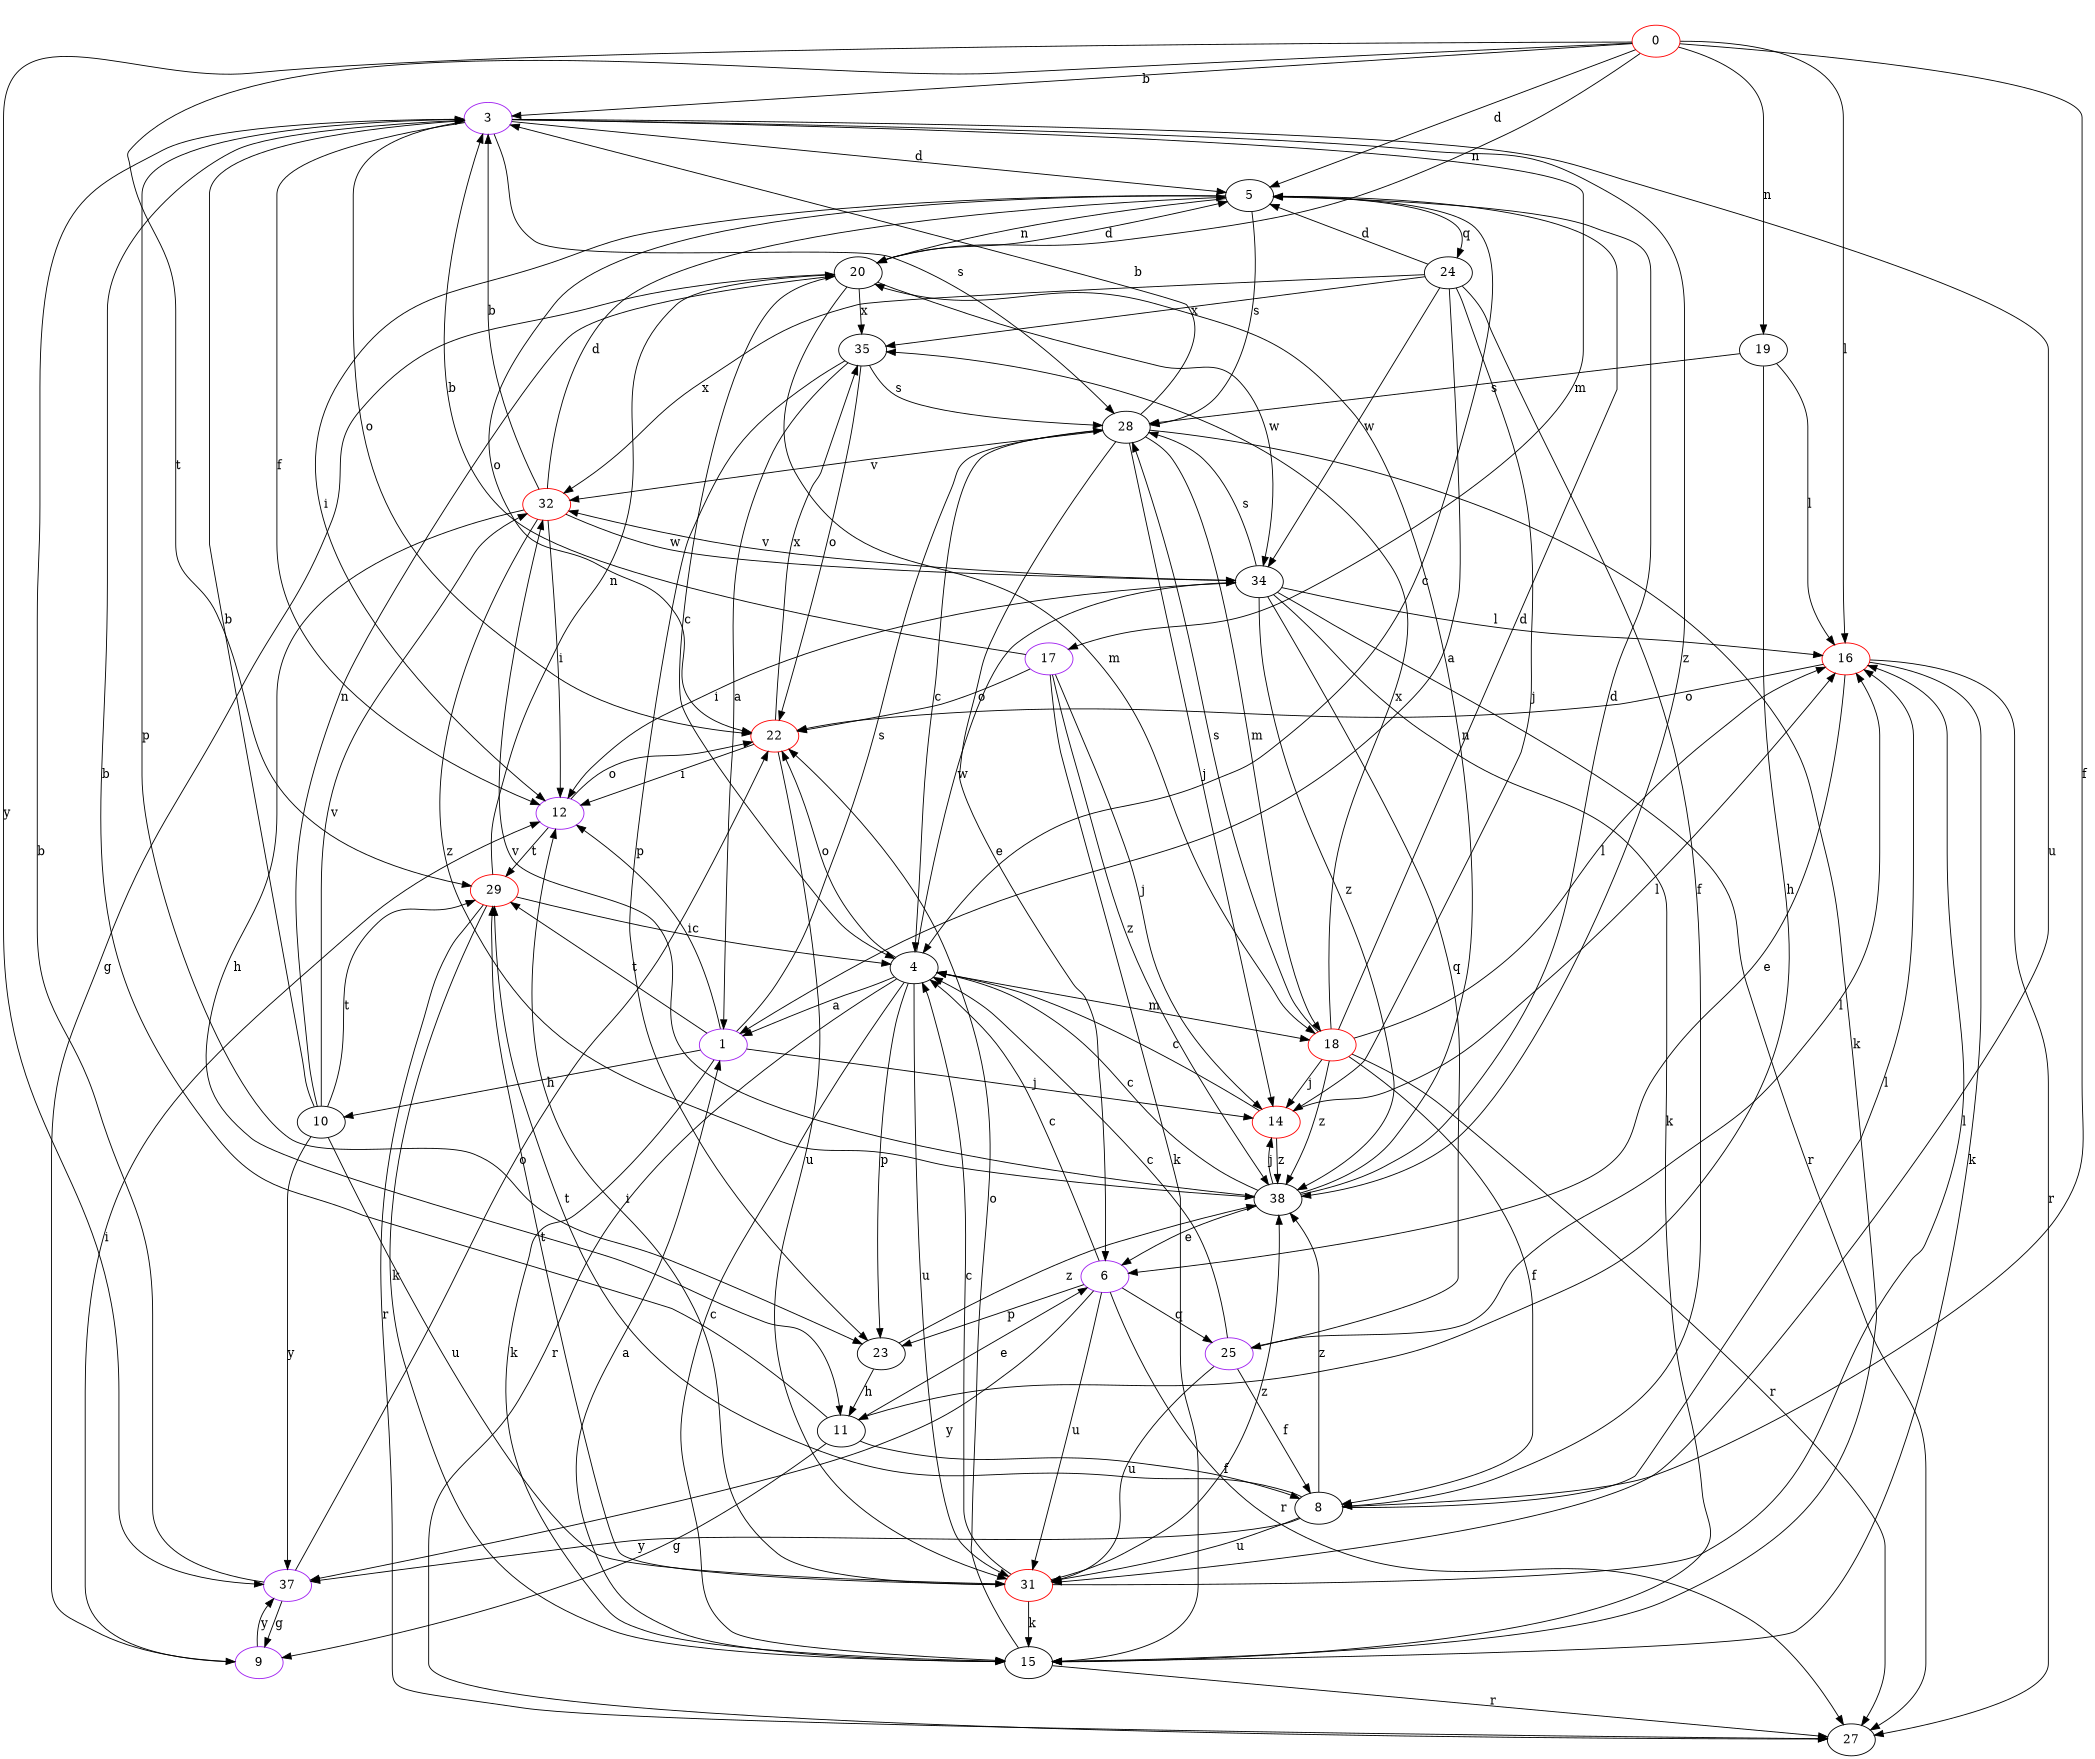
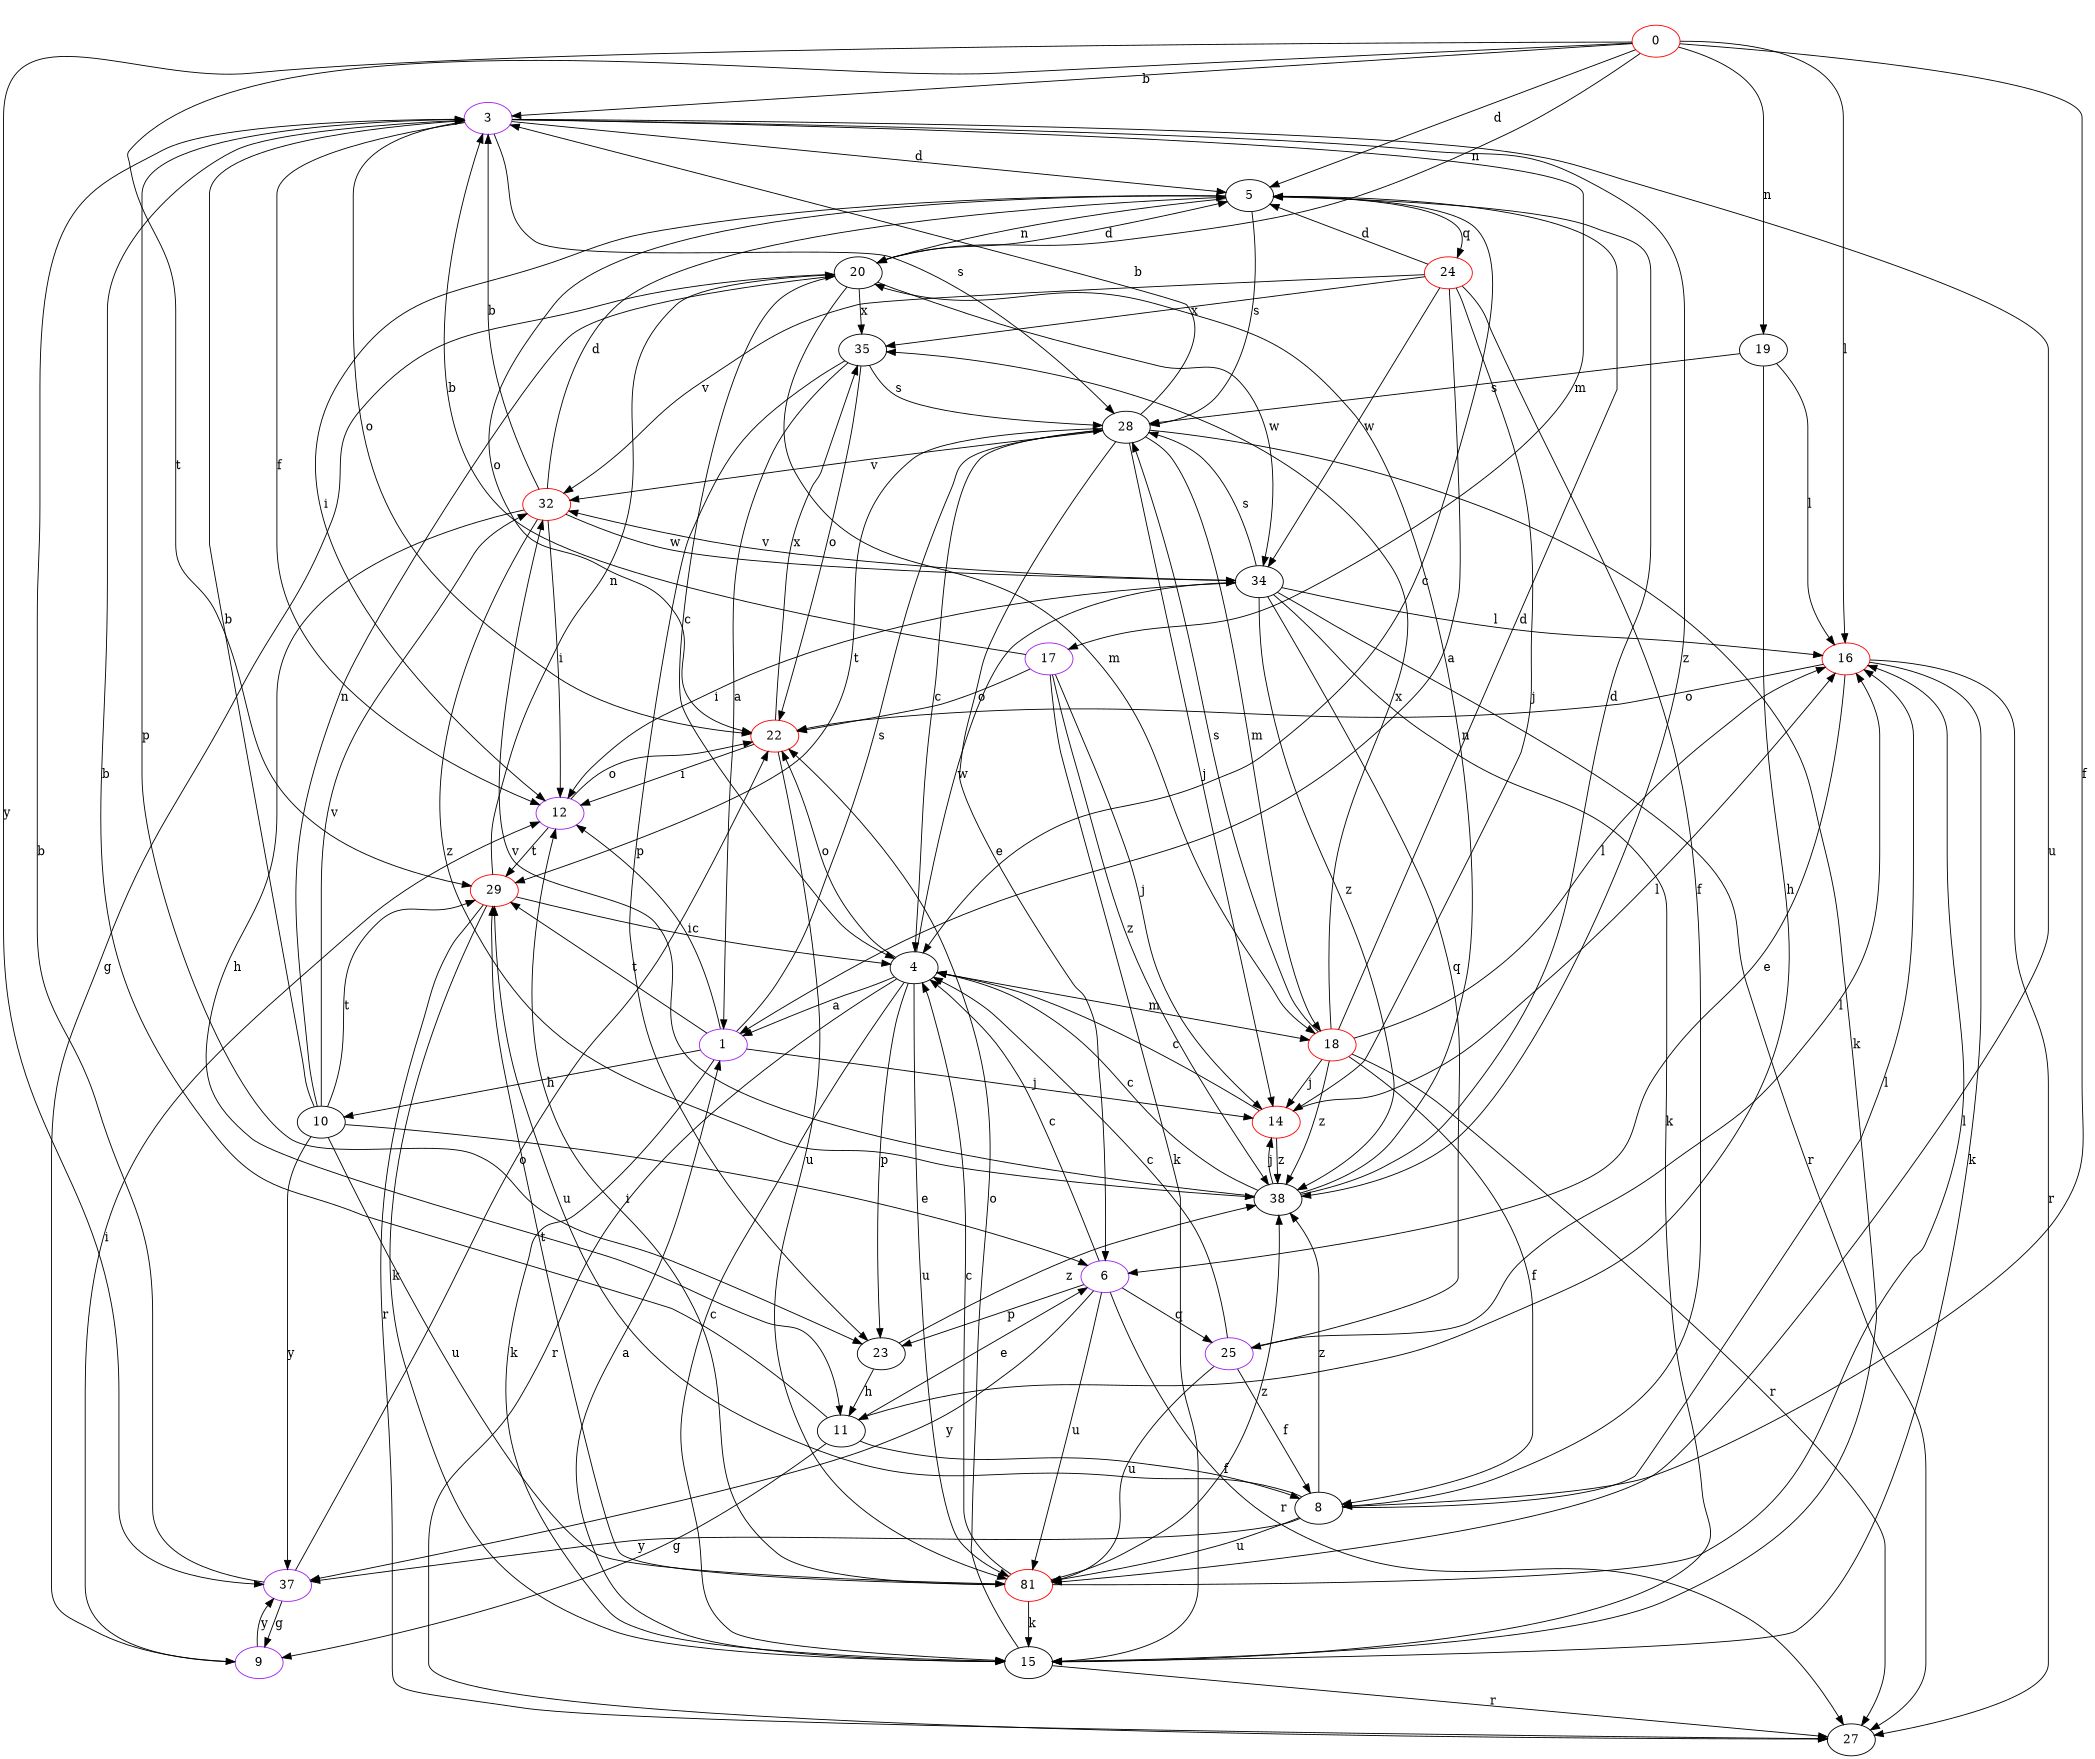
(1448, 273) -> (1448, 273)
(706, 389) -> (706, 389)
none -> (850, 661)
(568, 1199) -> (568, 1199)
(1188, 1230) -> (698, 1168)
(1029, 1585) -> (1029, 1585)
